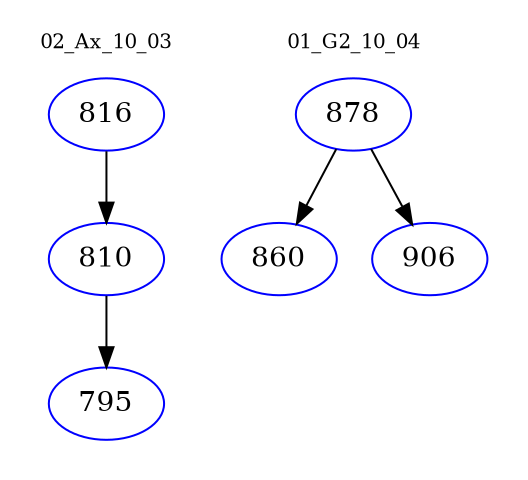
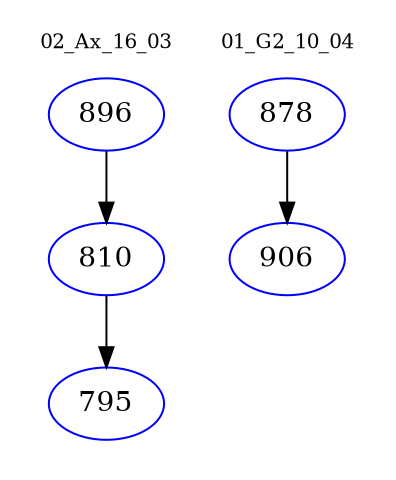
(106, 43) -> (106, 43)
(106, 114) -> (106, 114)
(279, 259) -> none
